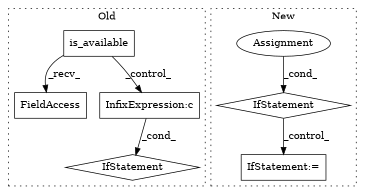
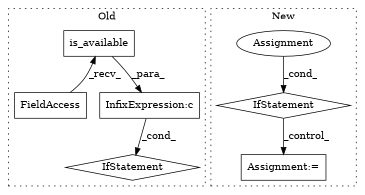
(50, 67) -> (84, 80)
(148, 74) -> (148, 74)
(284, 167) -> (284, 167)
